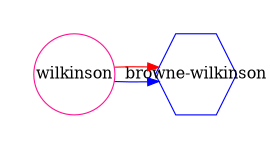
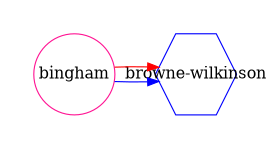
(74, 74) -> (74, 74)
